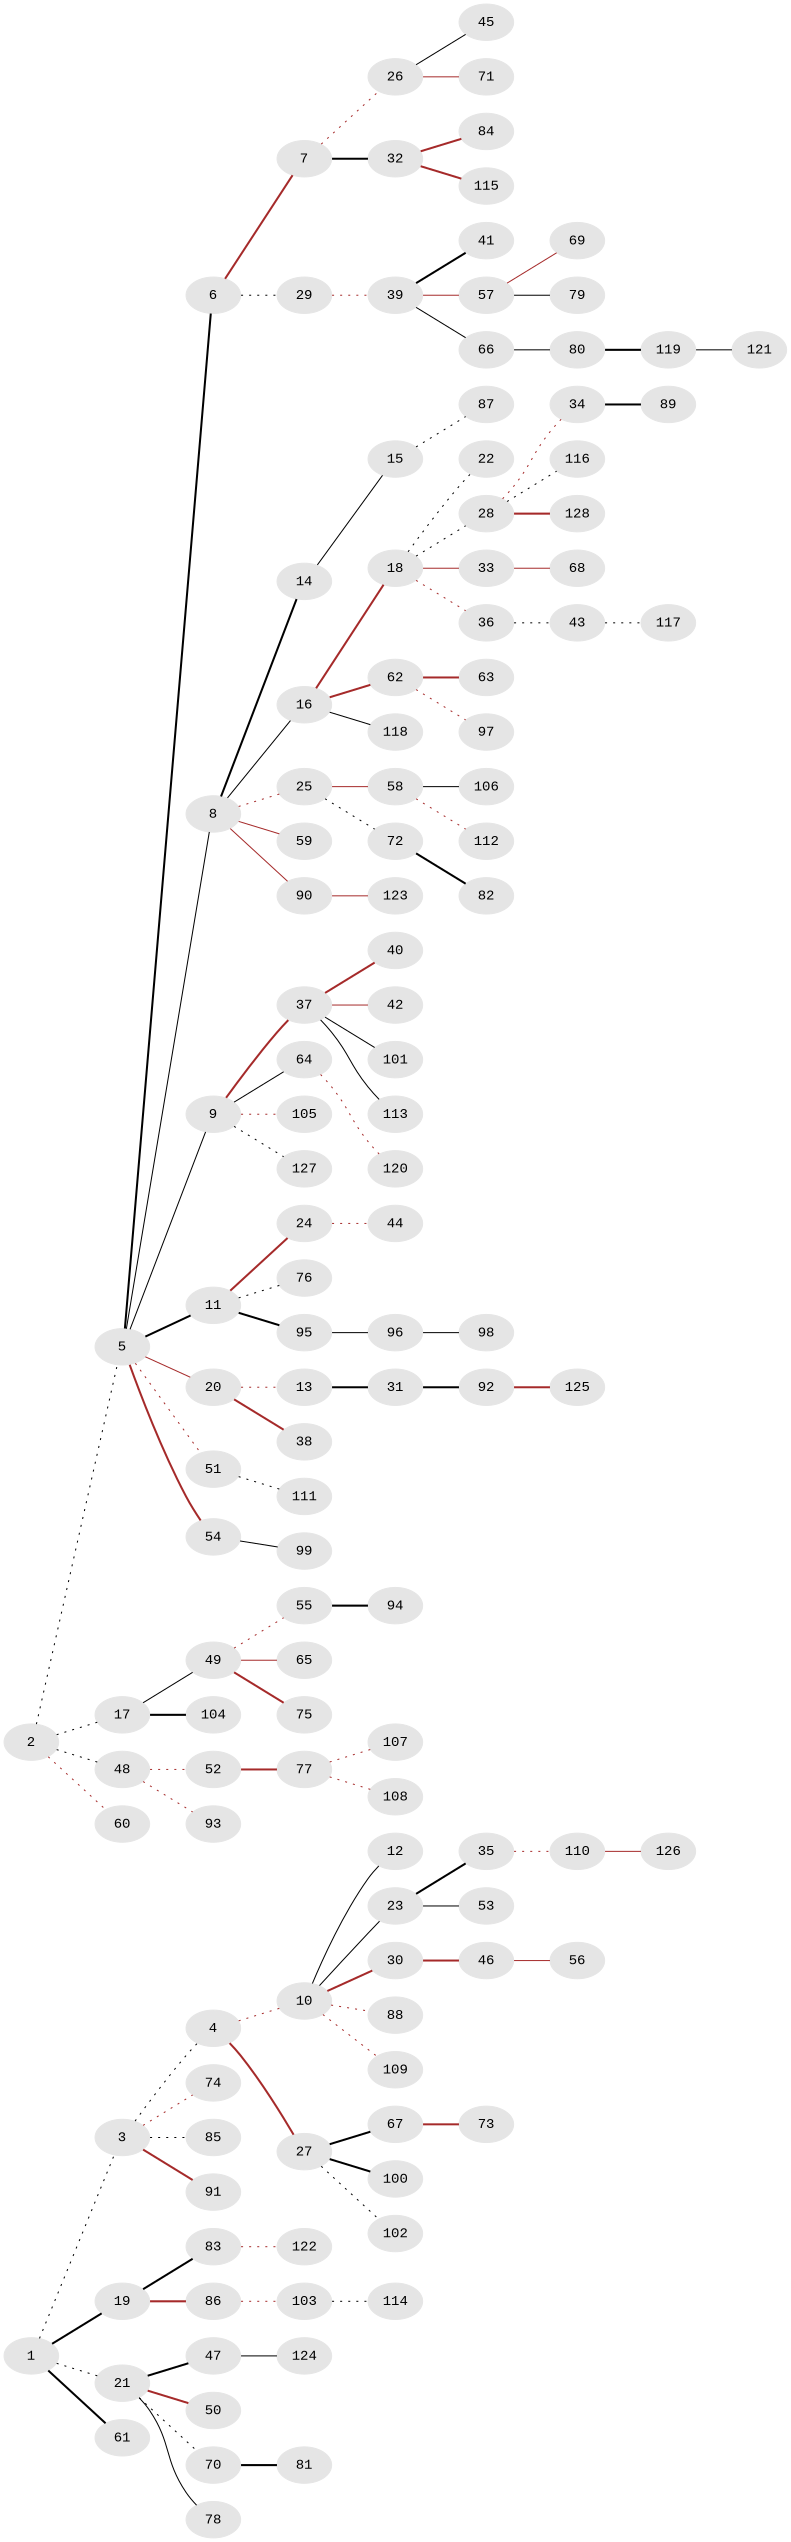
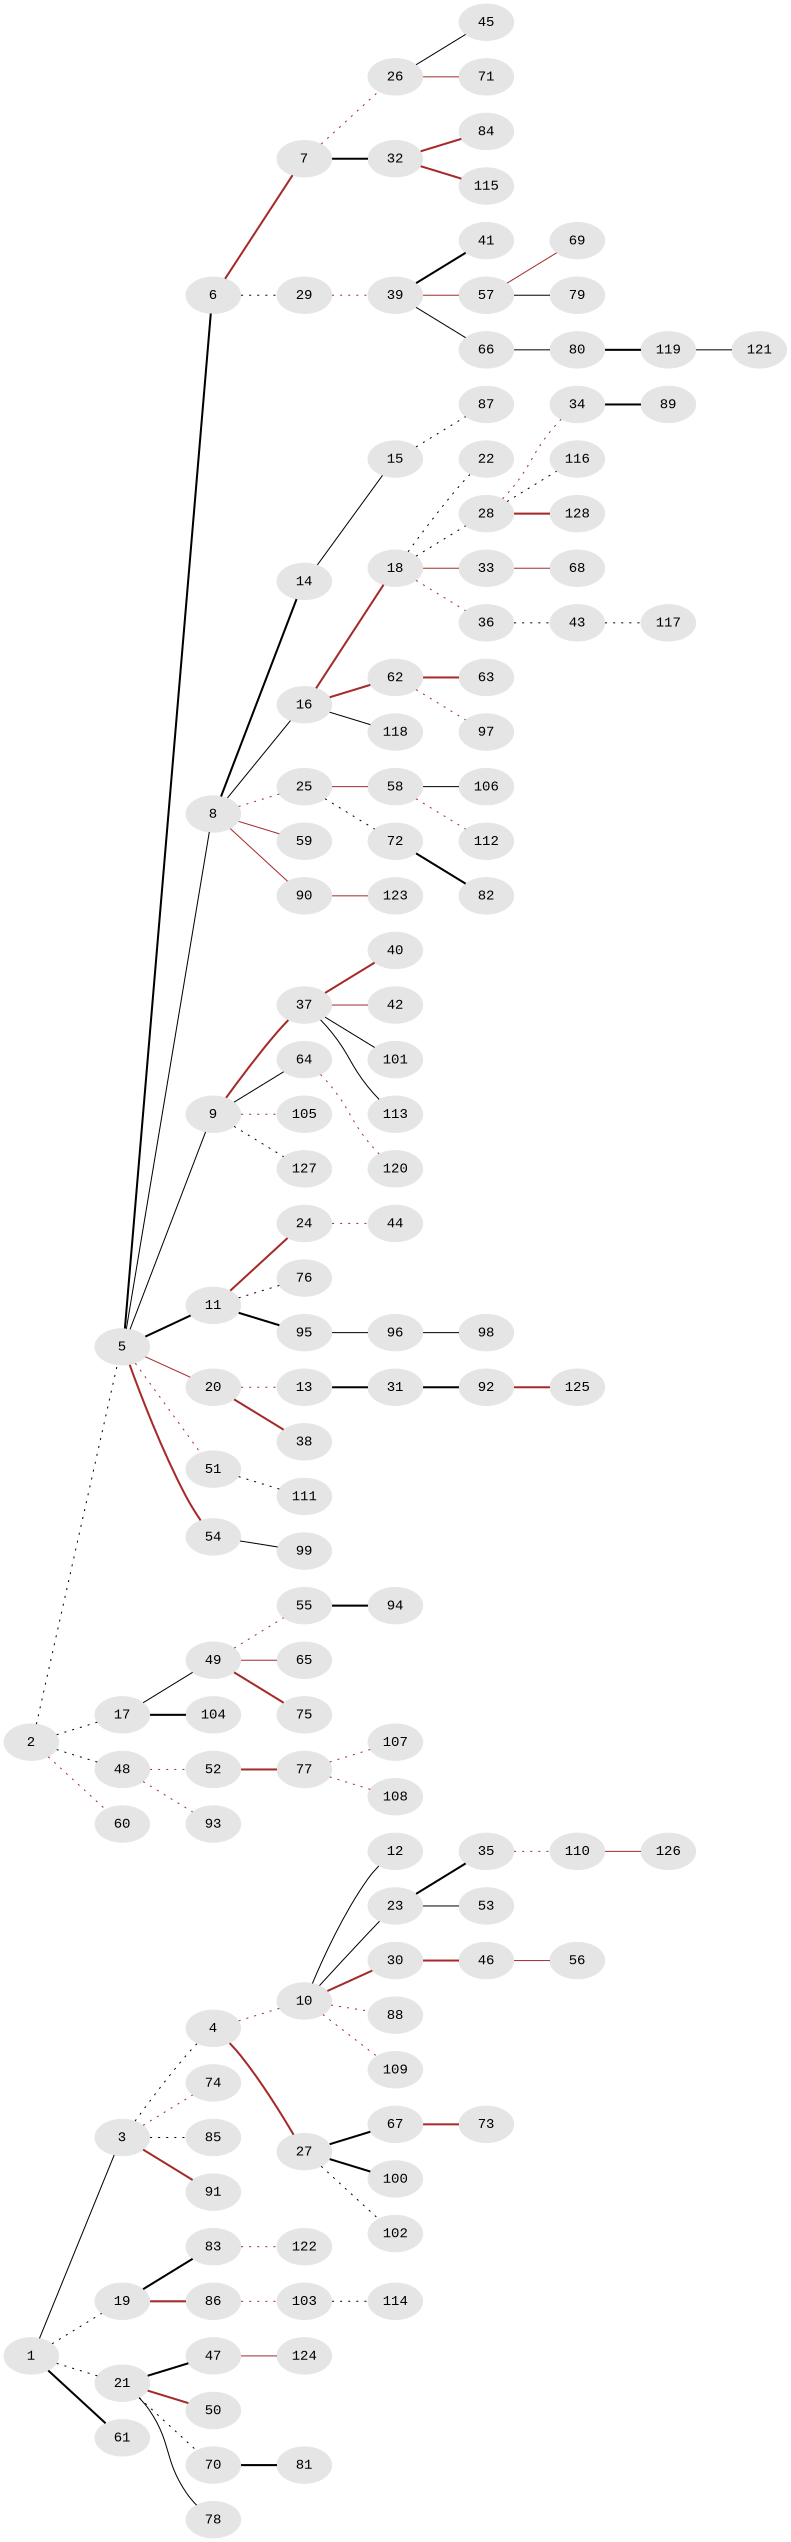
(77, 2247) -> (77, 2247)
(77, 2329) -> (77, 2329)
(259, 2356) -> (259, 2356)
